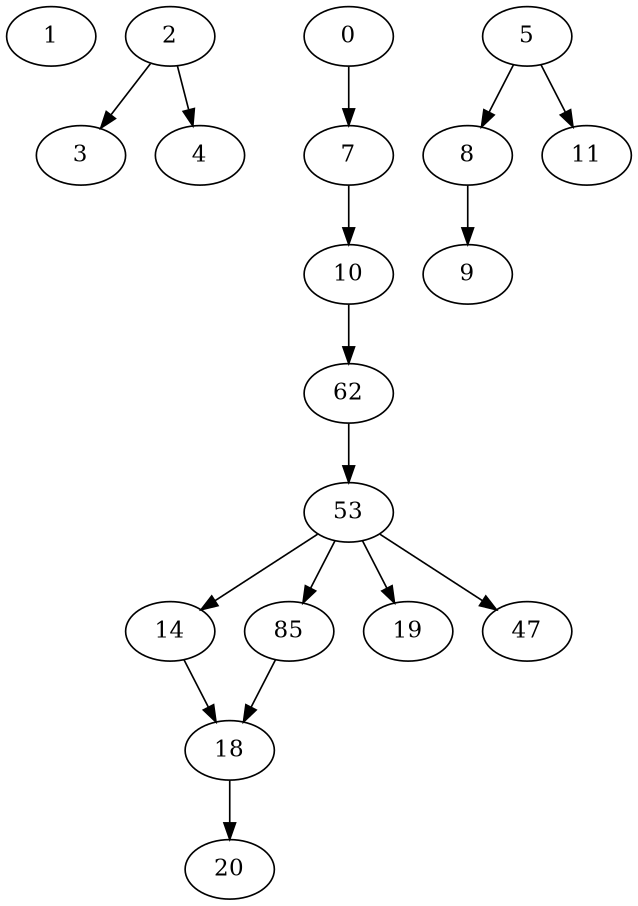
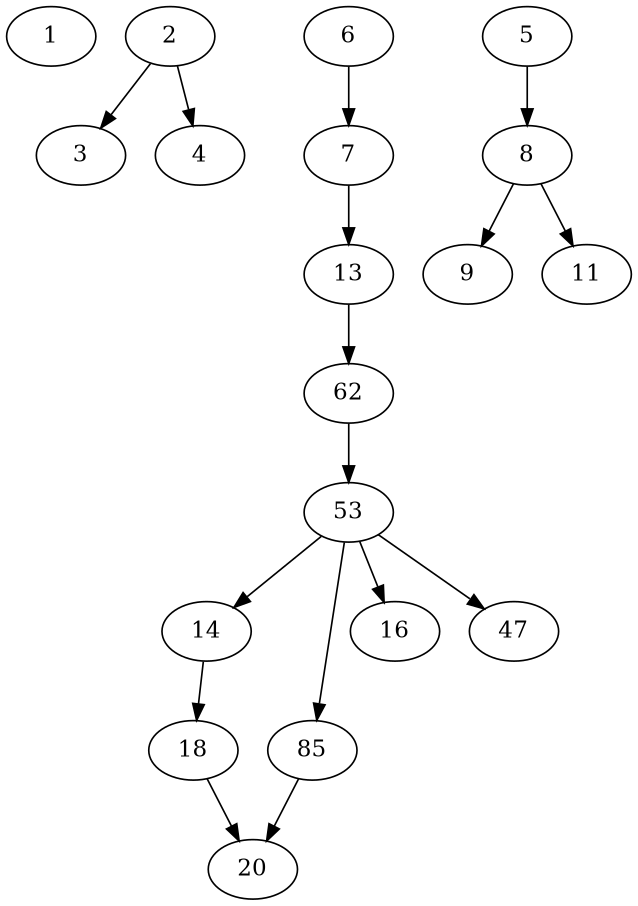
(349, 36) -> (349, 36)
(553, 88) -> (553, 207)
(349, 274) -> (349, 274)
(408, 631) -> (395, 631)
(263, 683) -> (286, 802)
